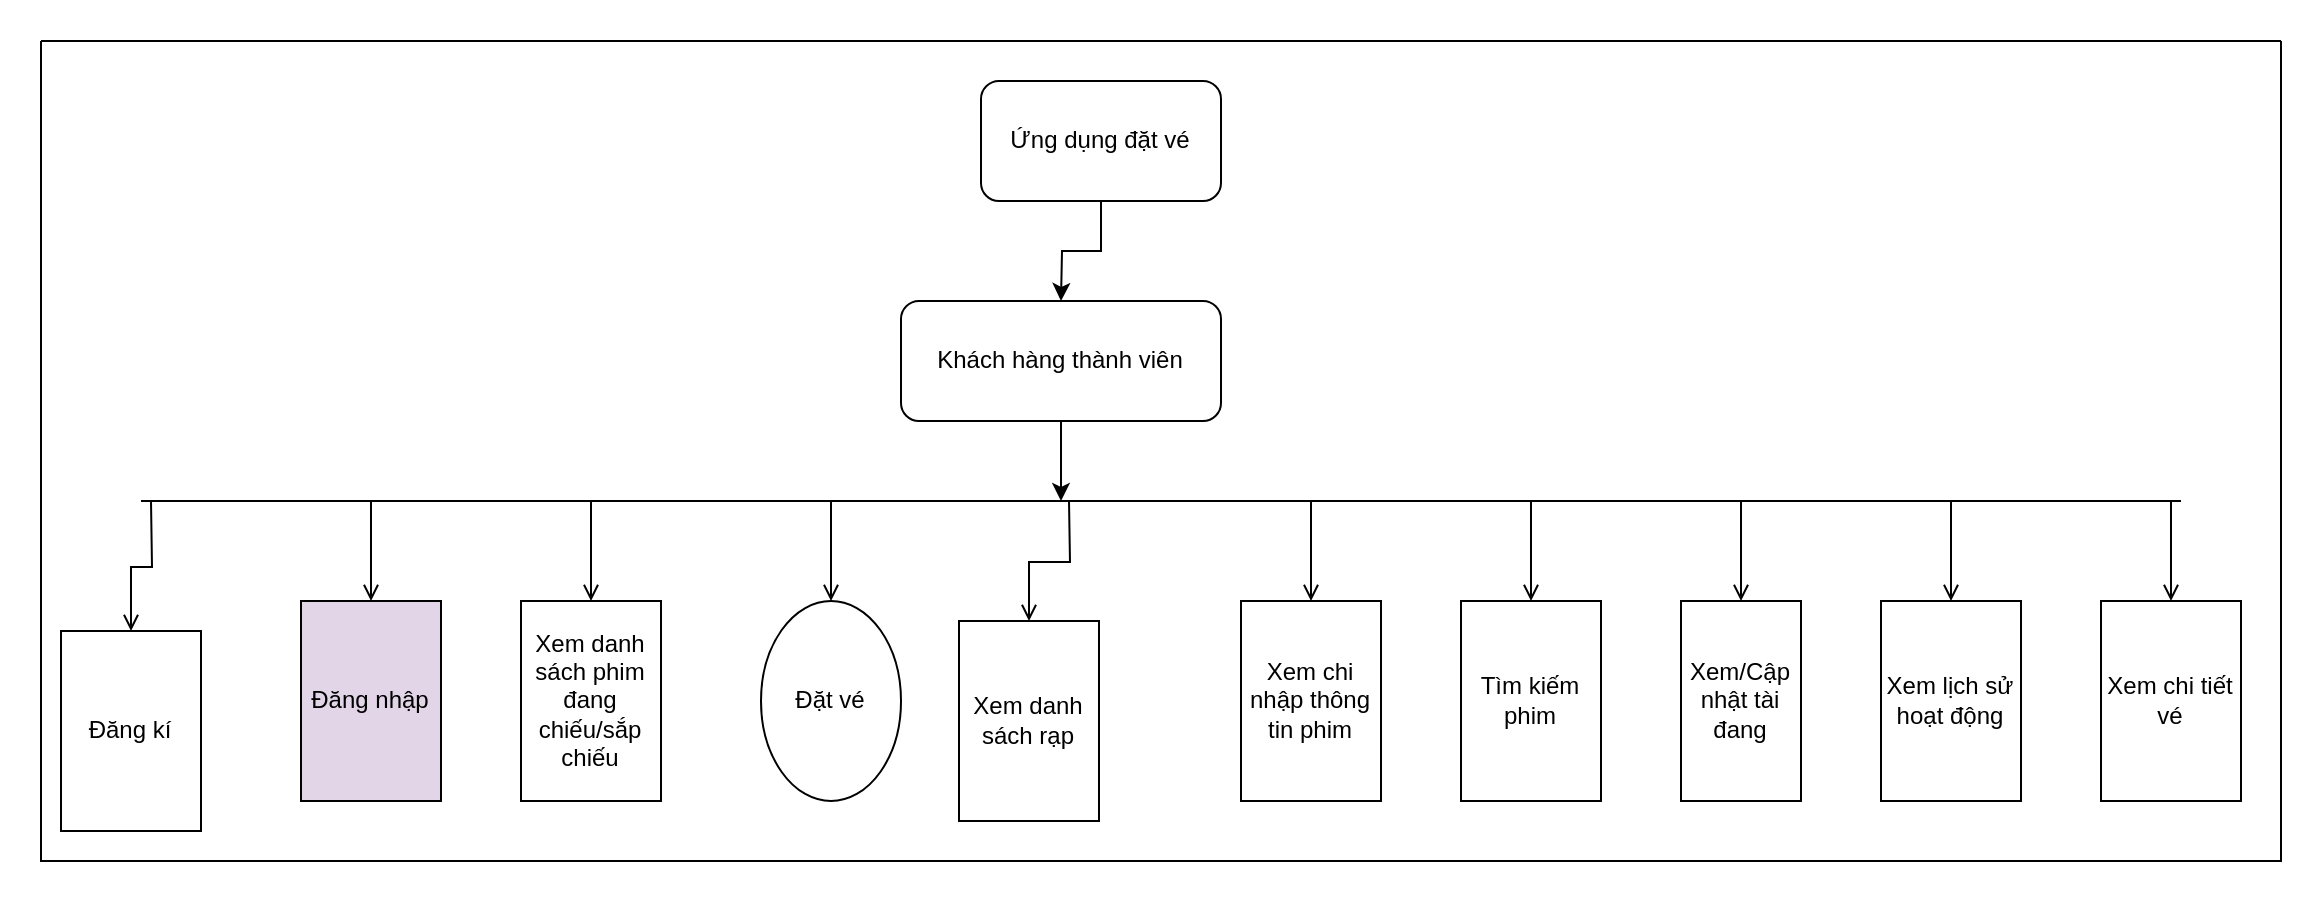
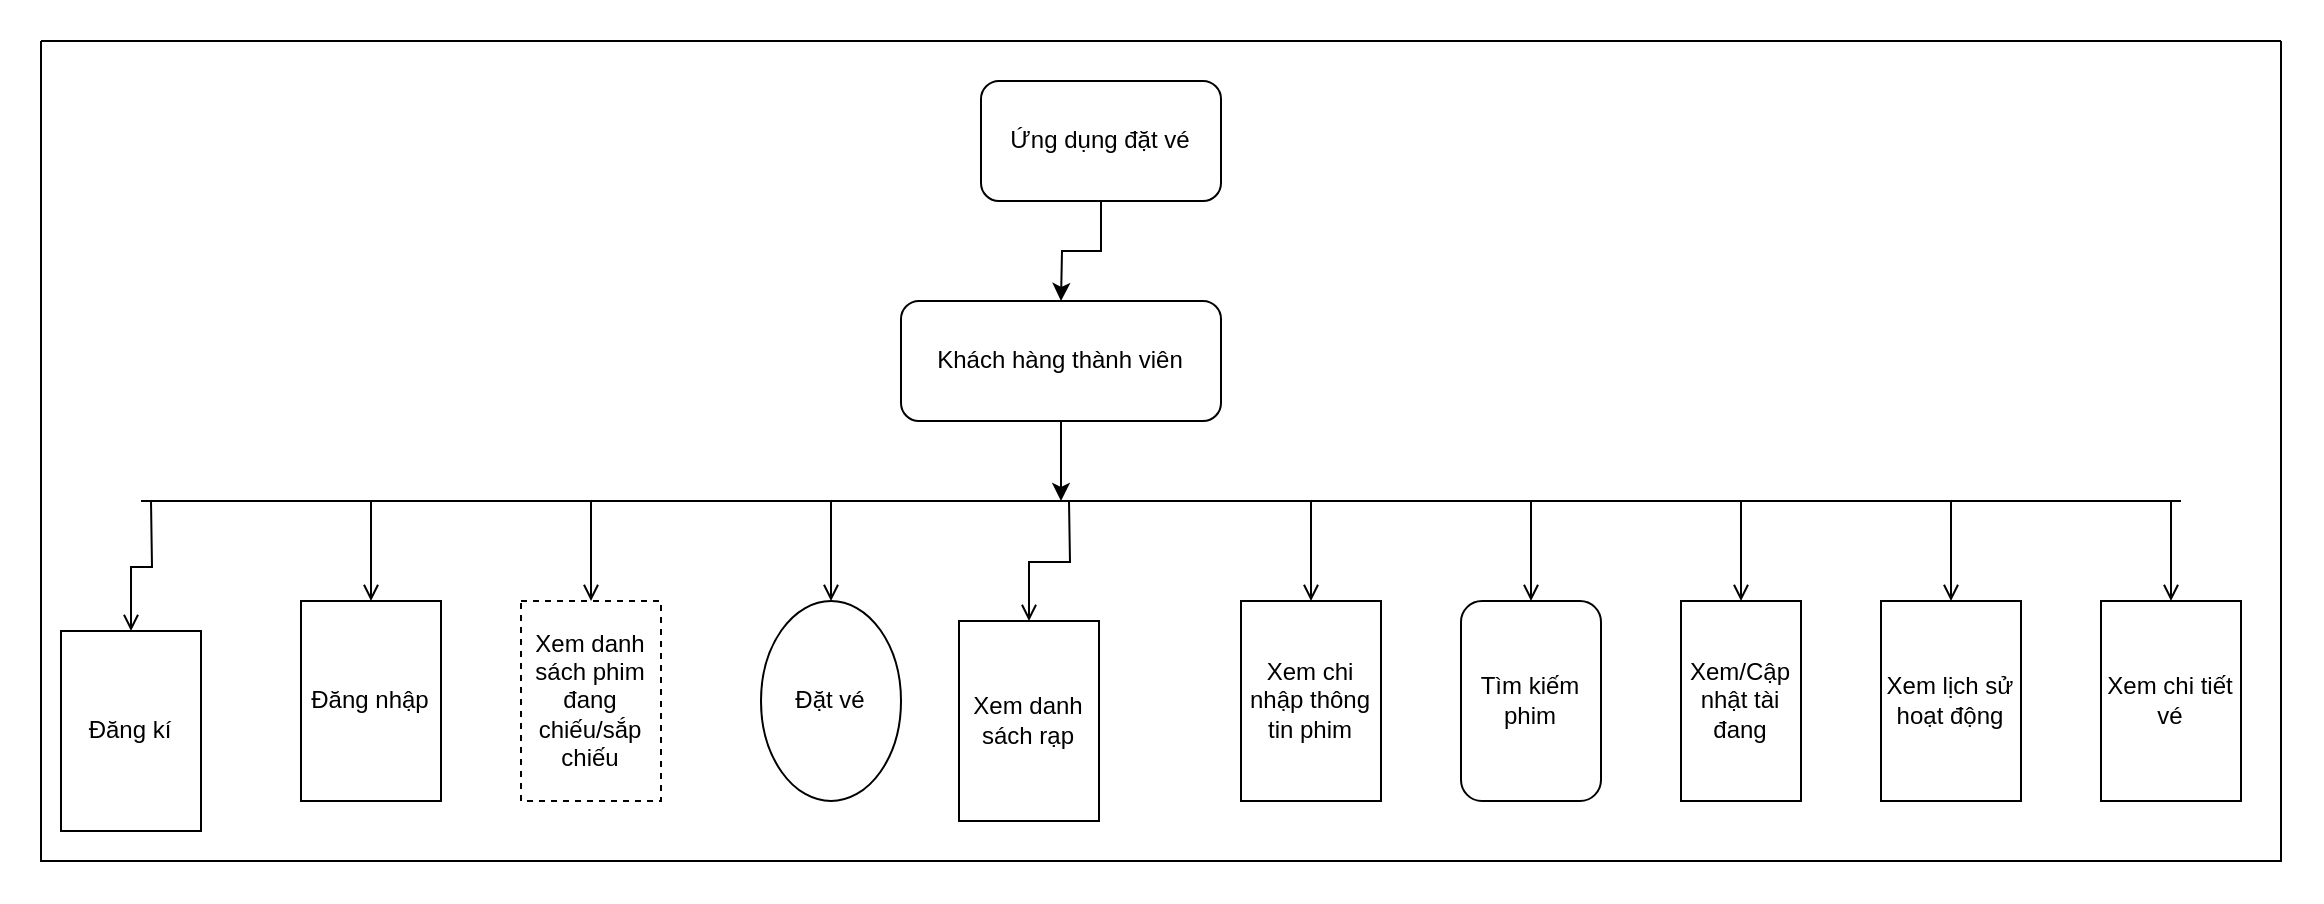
(371, 701) -> (371, 701)
(591, 701) -> (591, 701)
(1531, 701) -> (1531, 701)
